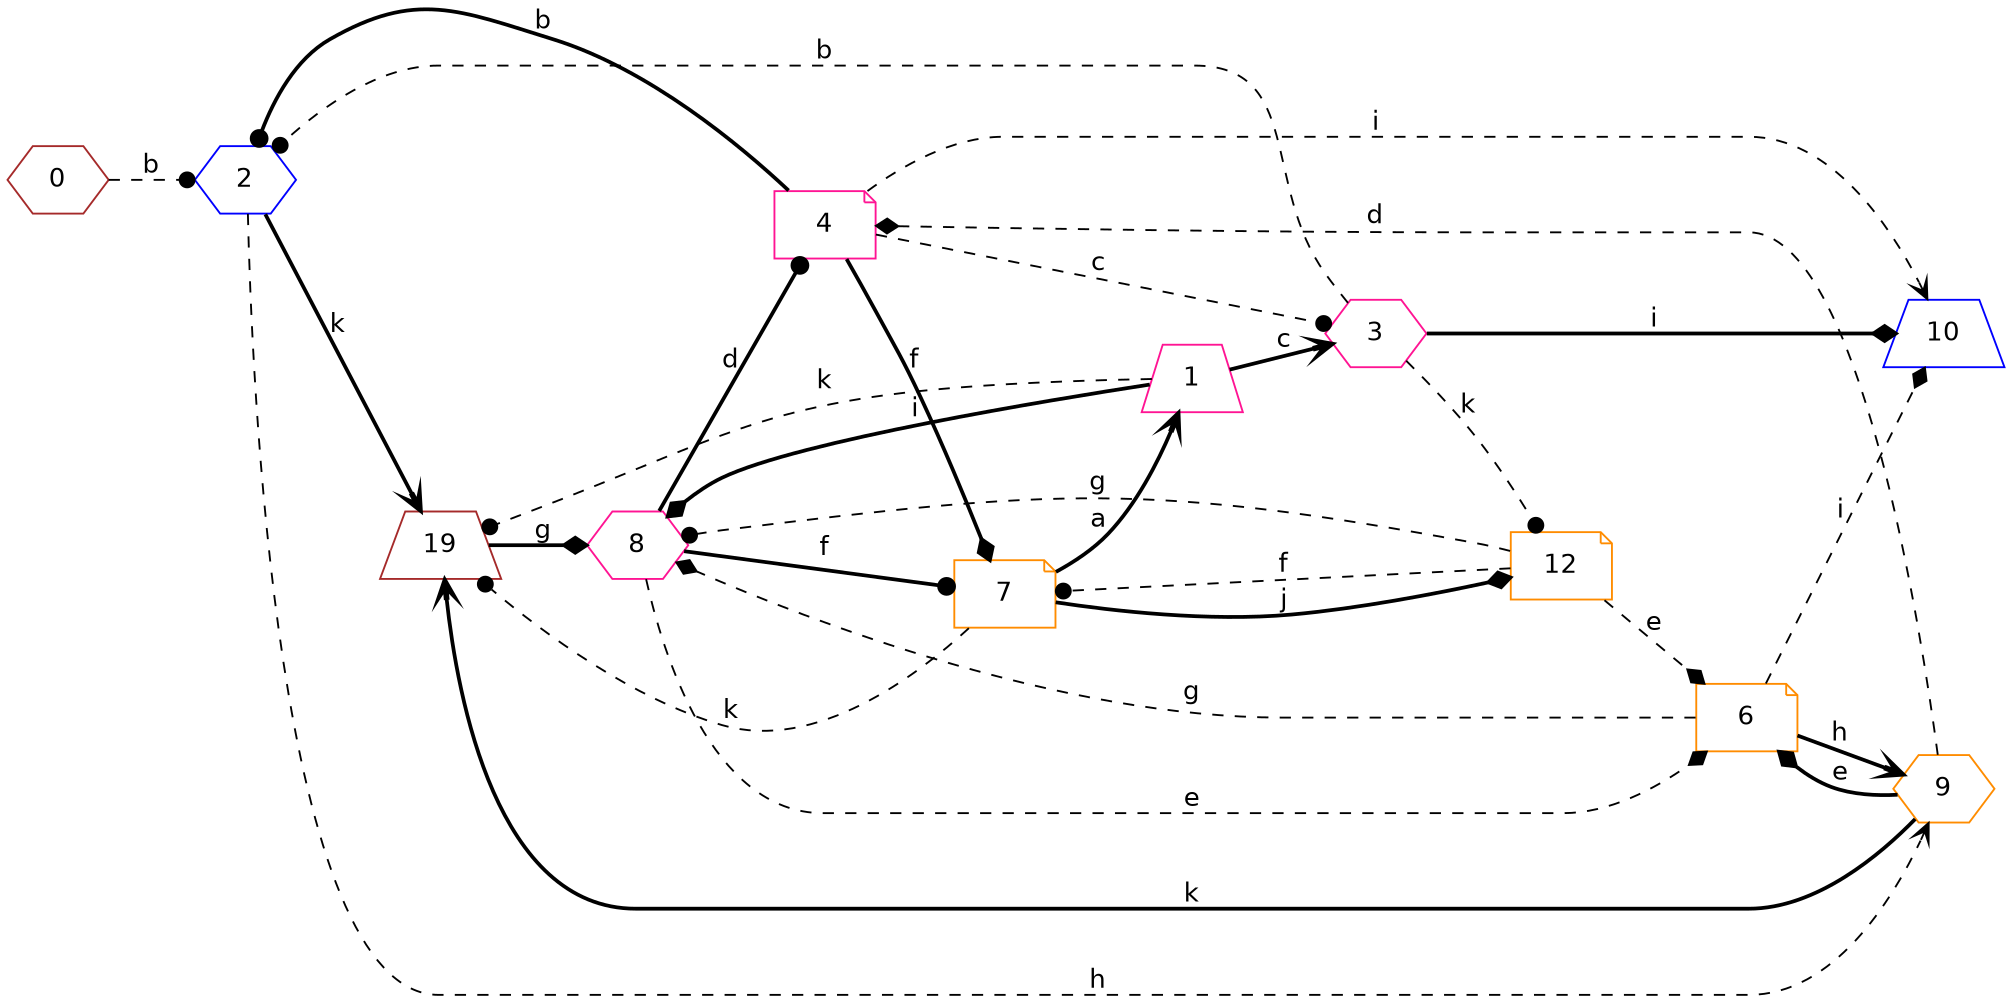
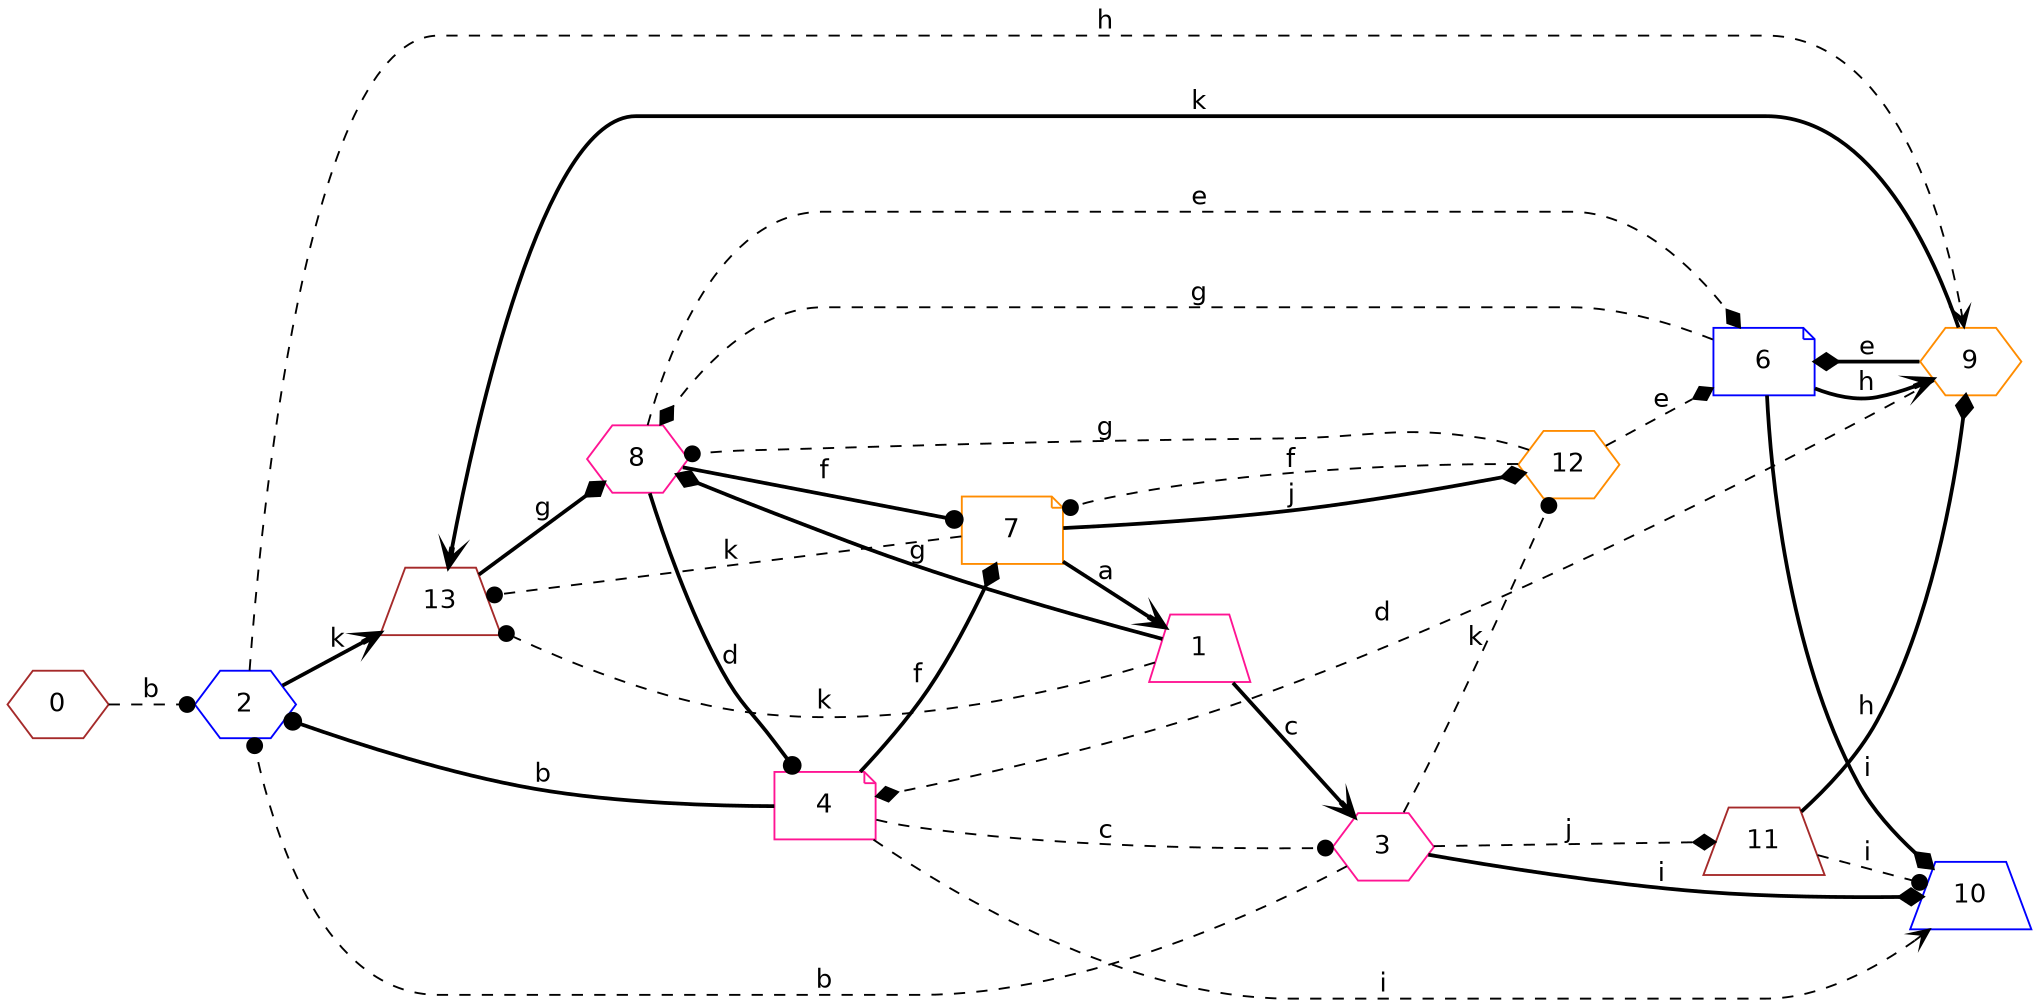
(915, 409) -> (919, 552)
(1840, 536) -> (1803, 638)
(441, 545) -> (441, 601)
(1561, 566) -> (1569, 465)
(1747, 718) -> (1764, 362)
none -> (1764, 841)
